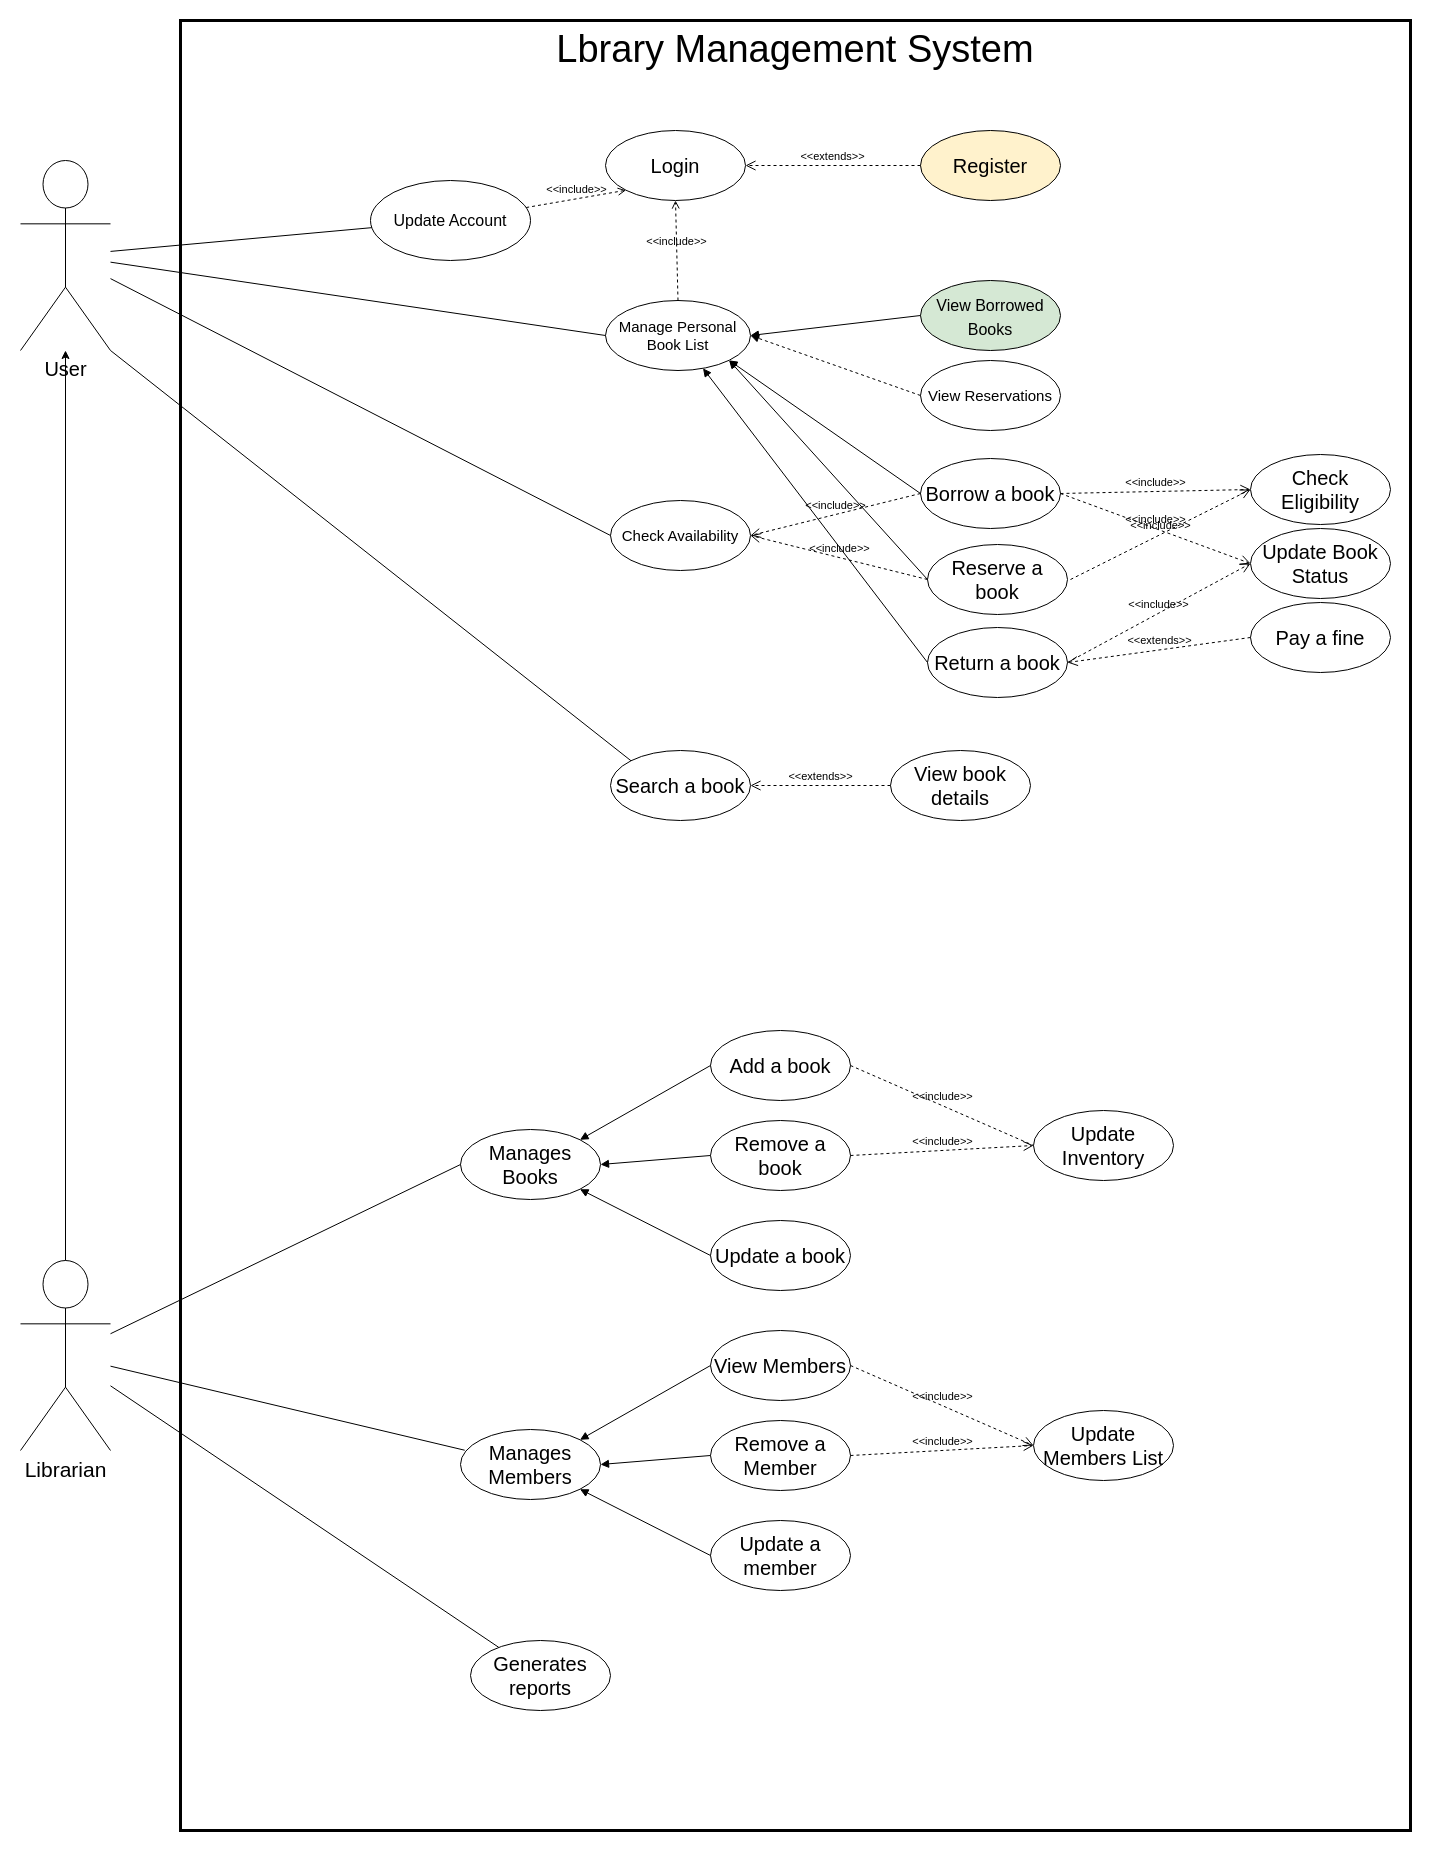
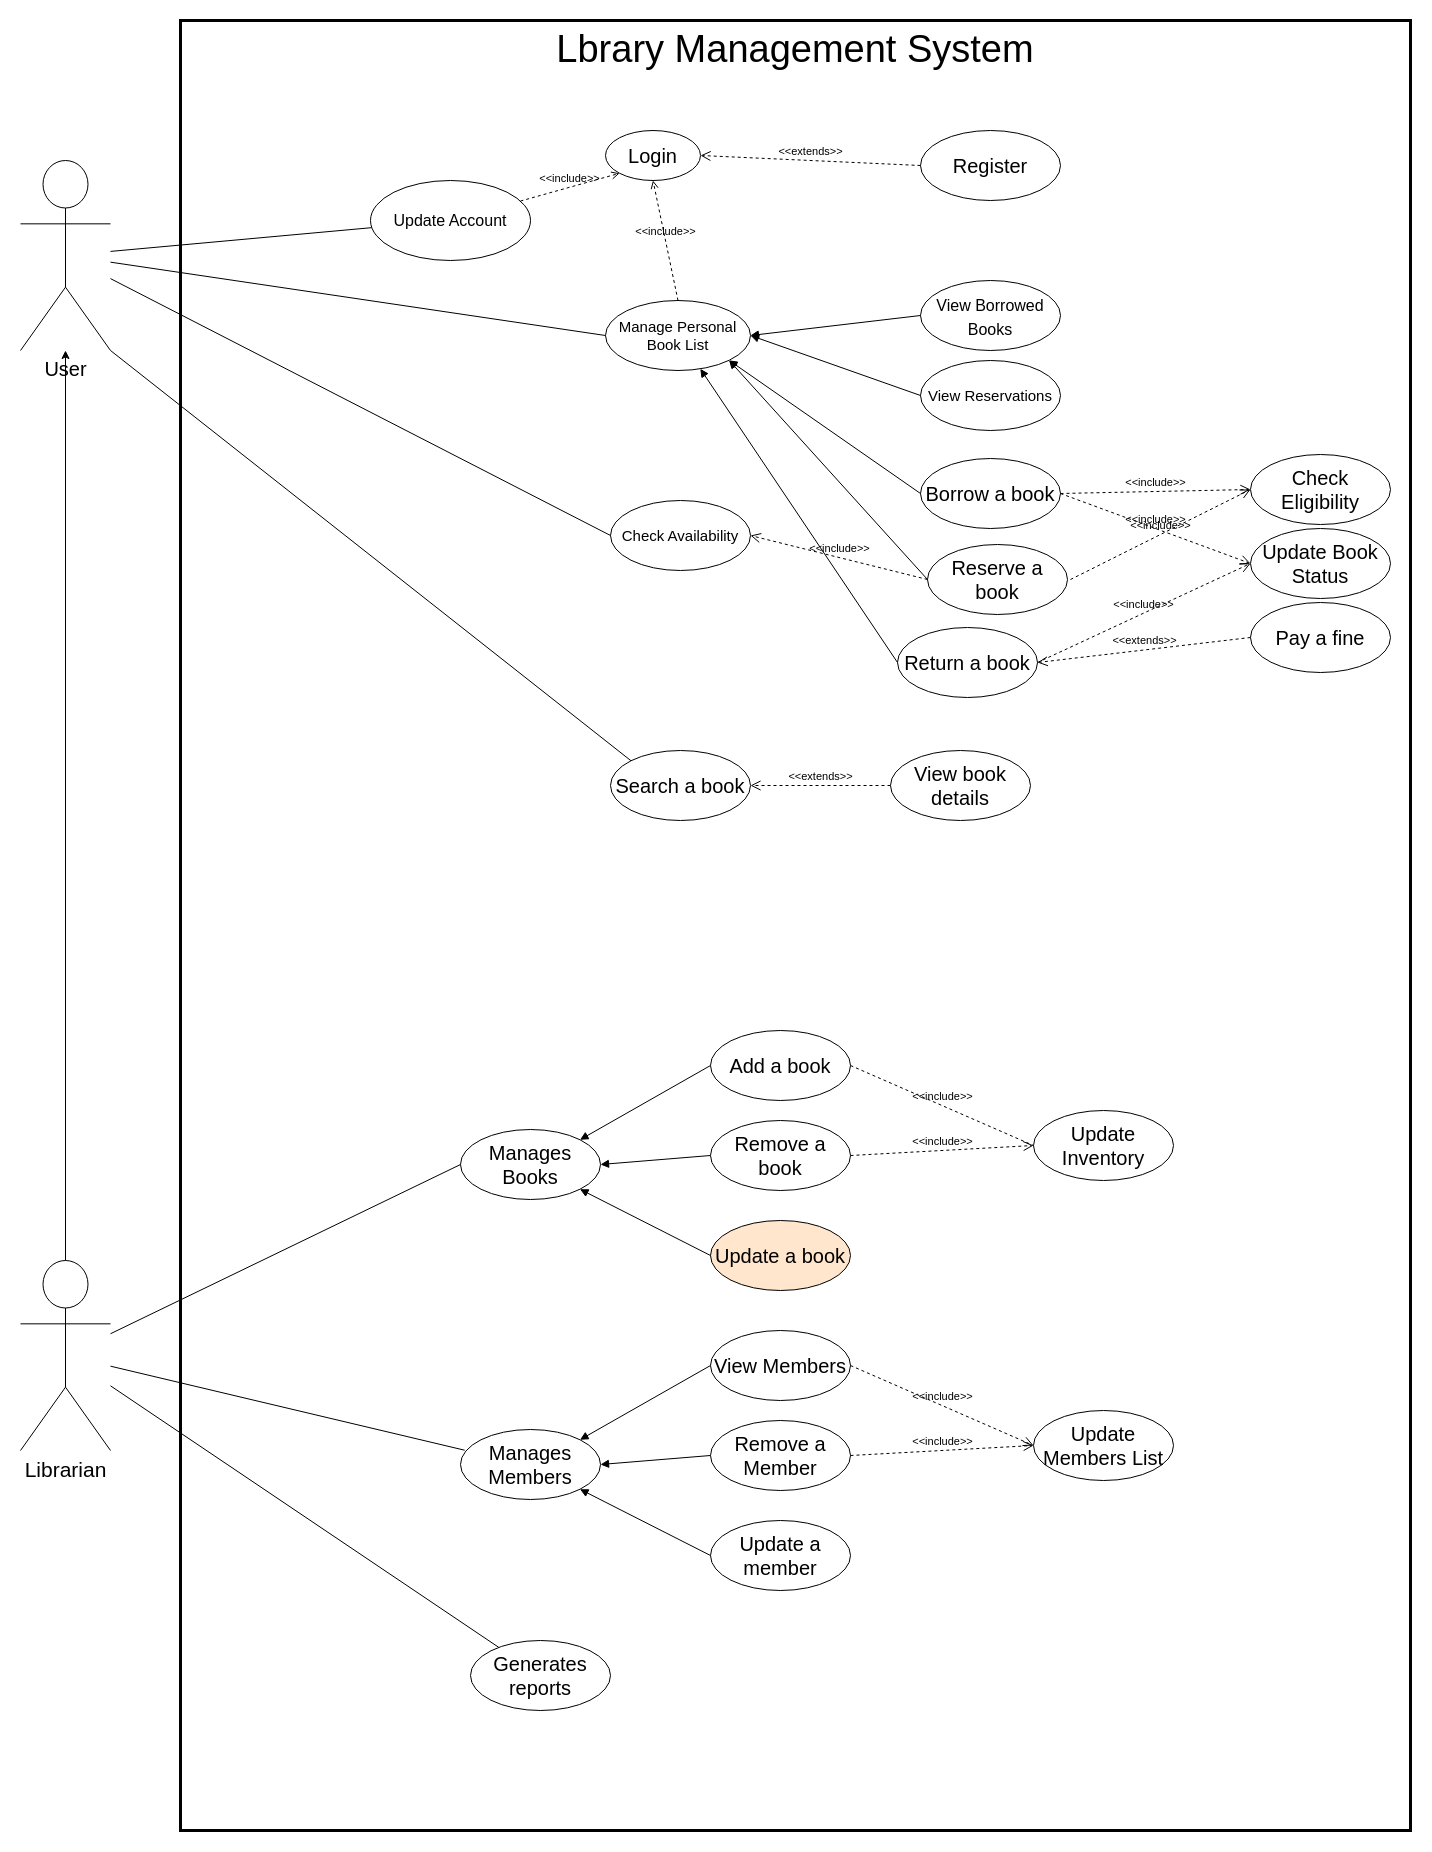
(676, 166) -> (653, 156)
(991, 166) -> (991, 166)
(991, 316) -> (991, 316)
(839, 367) -> (839, 367)
(837, 514) -> none
(998, 663) -> (968, 663)
(781, 1256) -> (781, 1256)
